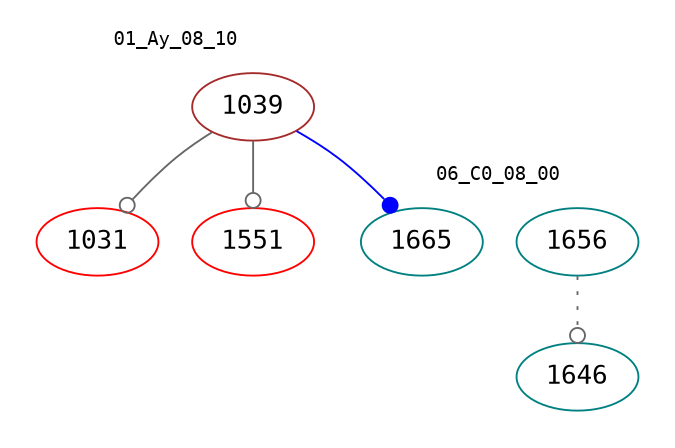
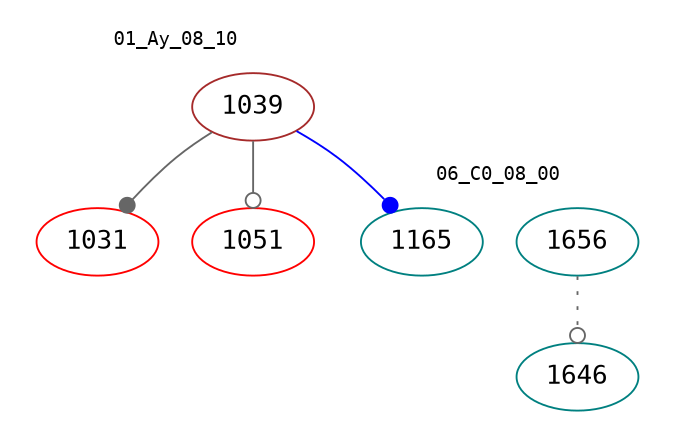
(170, 163) -> (170, 163)
(253, 242) -> (253, 242)
(422, 242) -> (422, 242)
